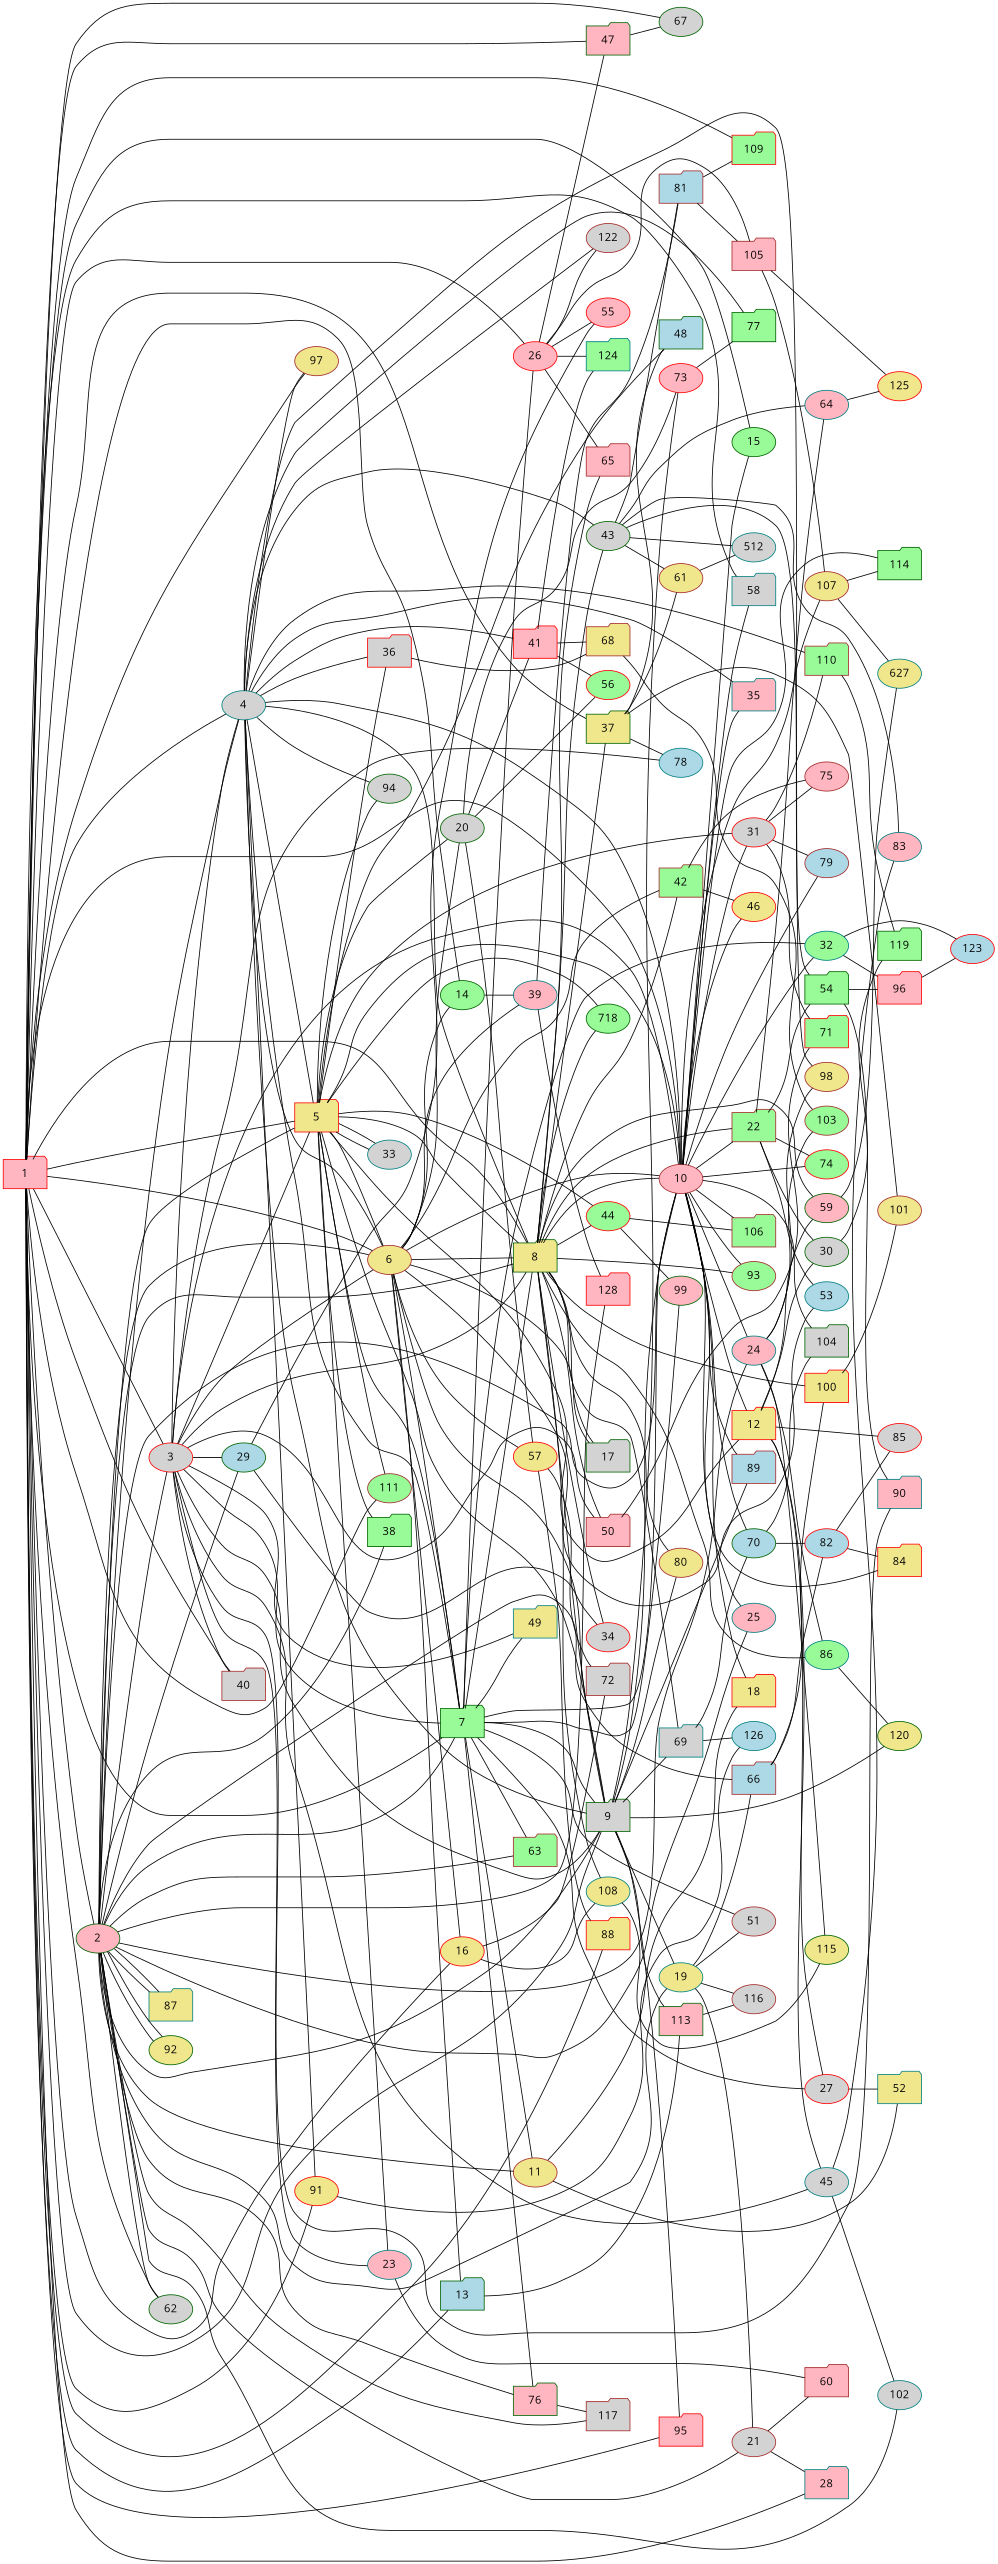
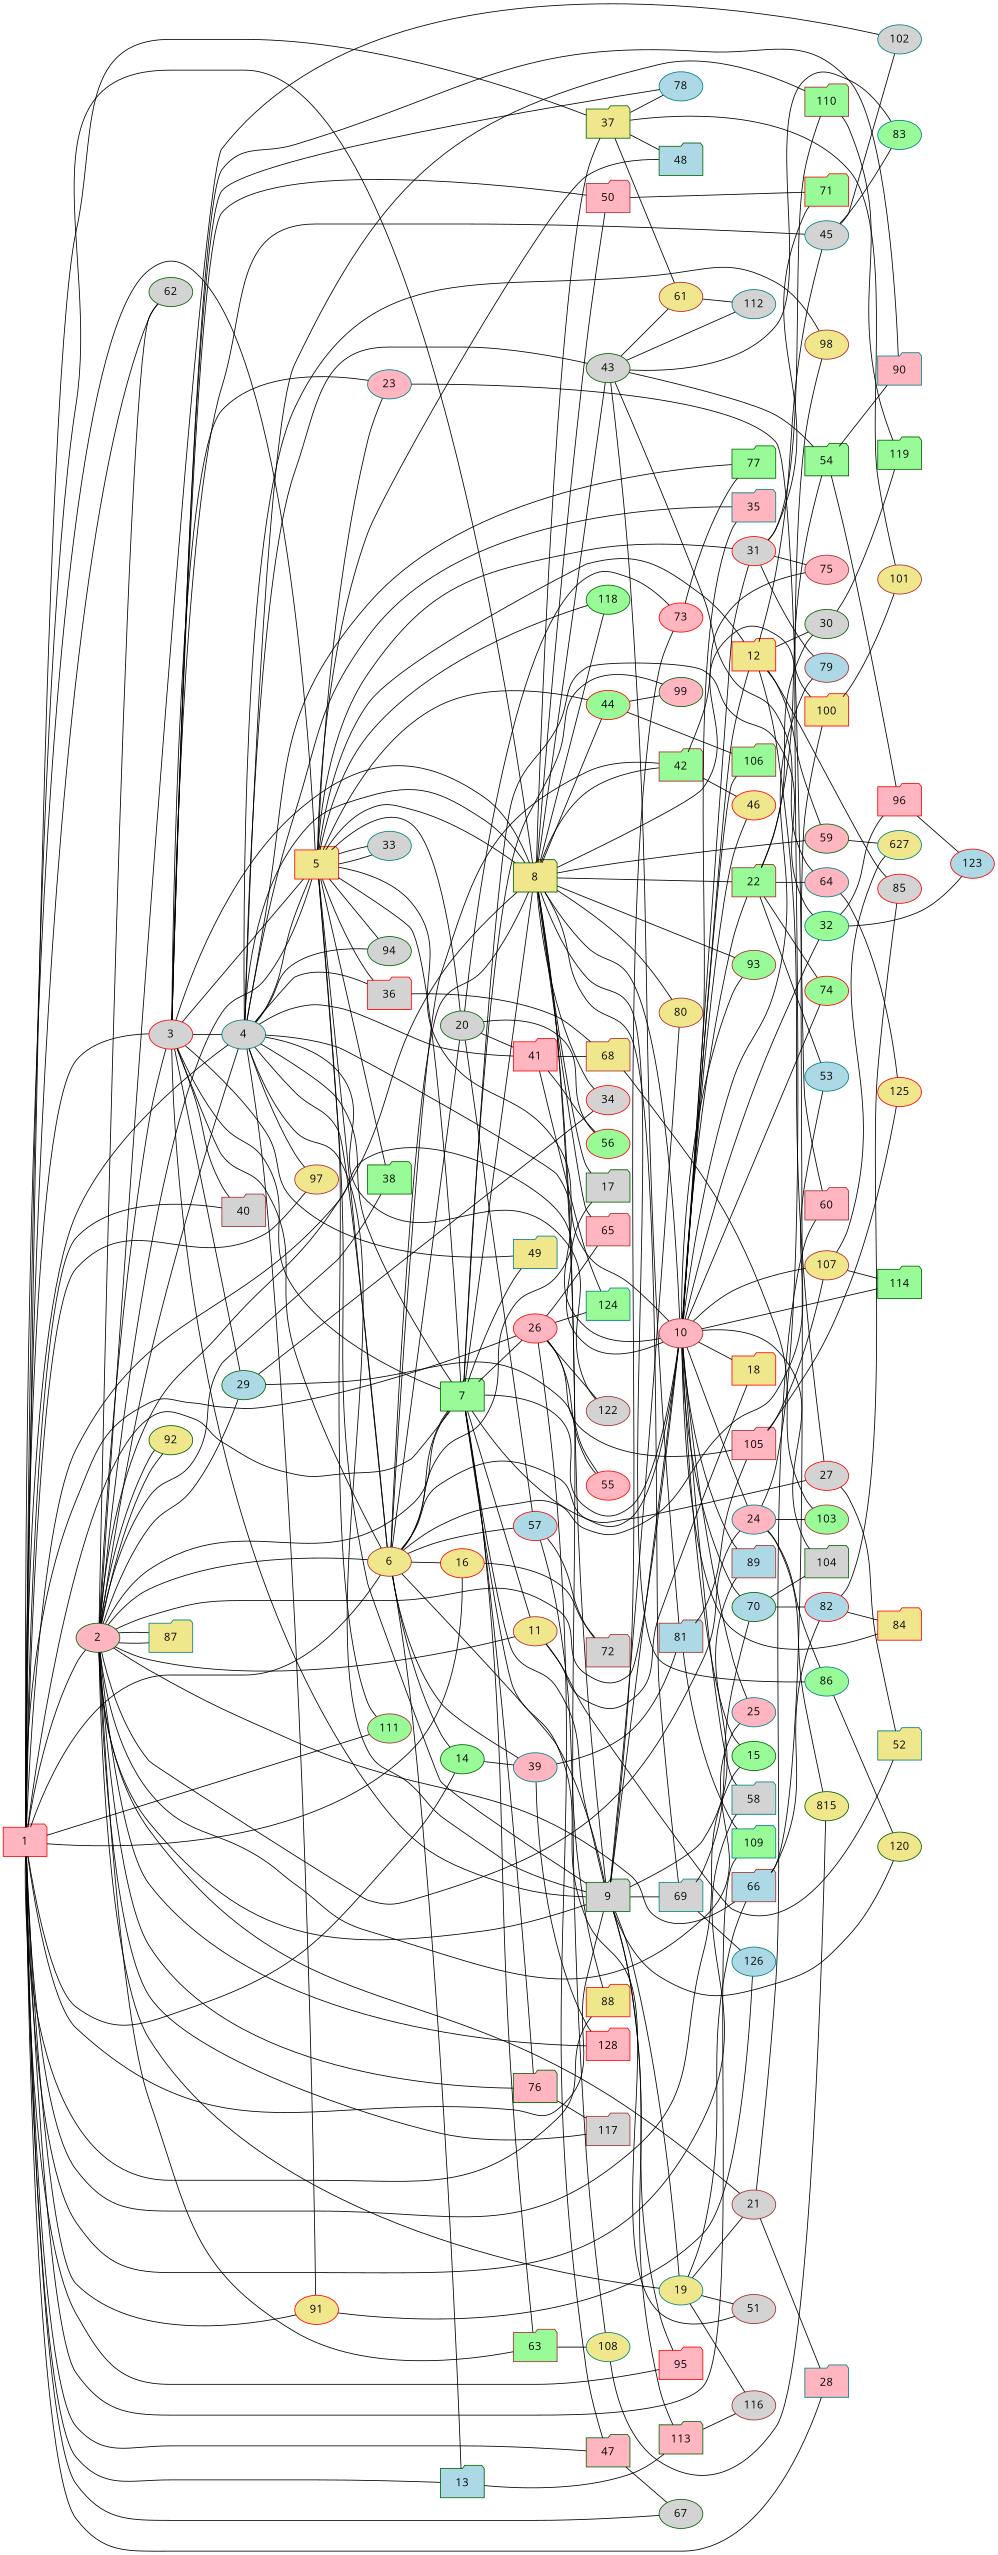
(754, 150) -> (754, 1843)
(754, 547) -> (754, 304)
(900, 847) -> (900, 135)
(354, 983) -> none
(608, 1019) -> (608, 600)
(535, 1457) -> (535, 1526)
(827, 1950) -> (827, 1806)
(554, 1963) -> (572, 2347)
